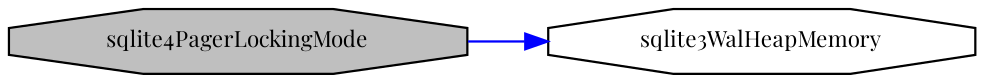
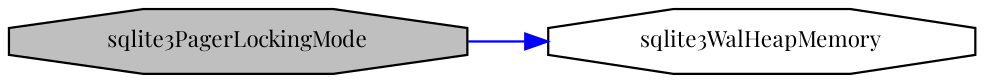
(238, 41) -> (238, 41)
